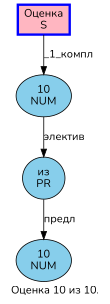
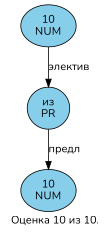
(44, 20) -> none
